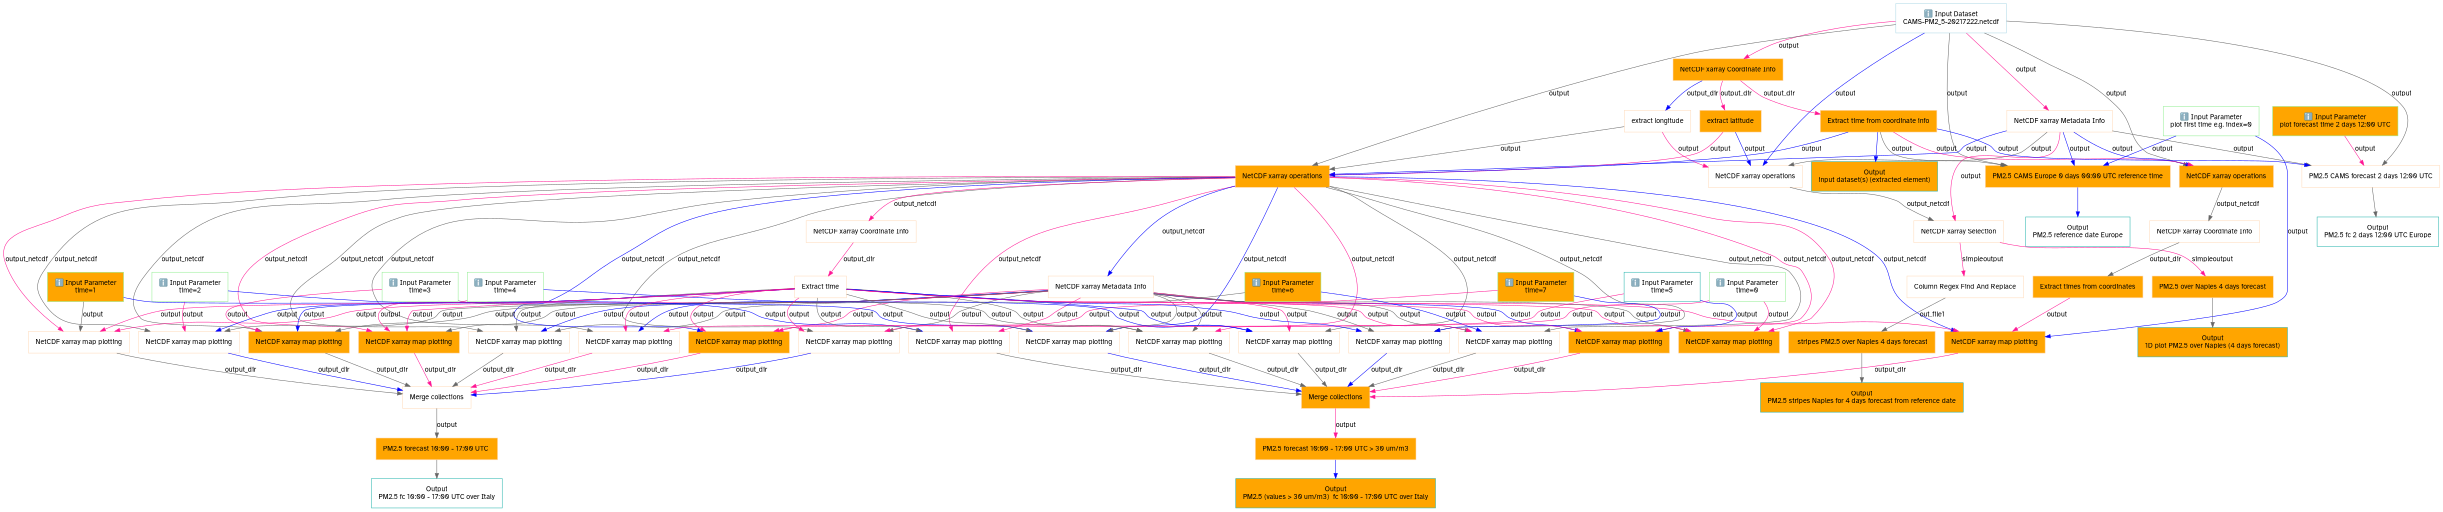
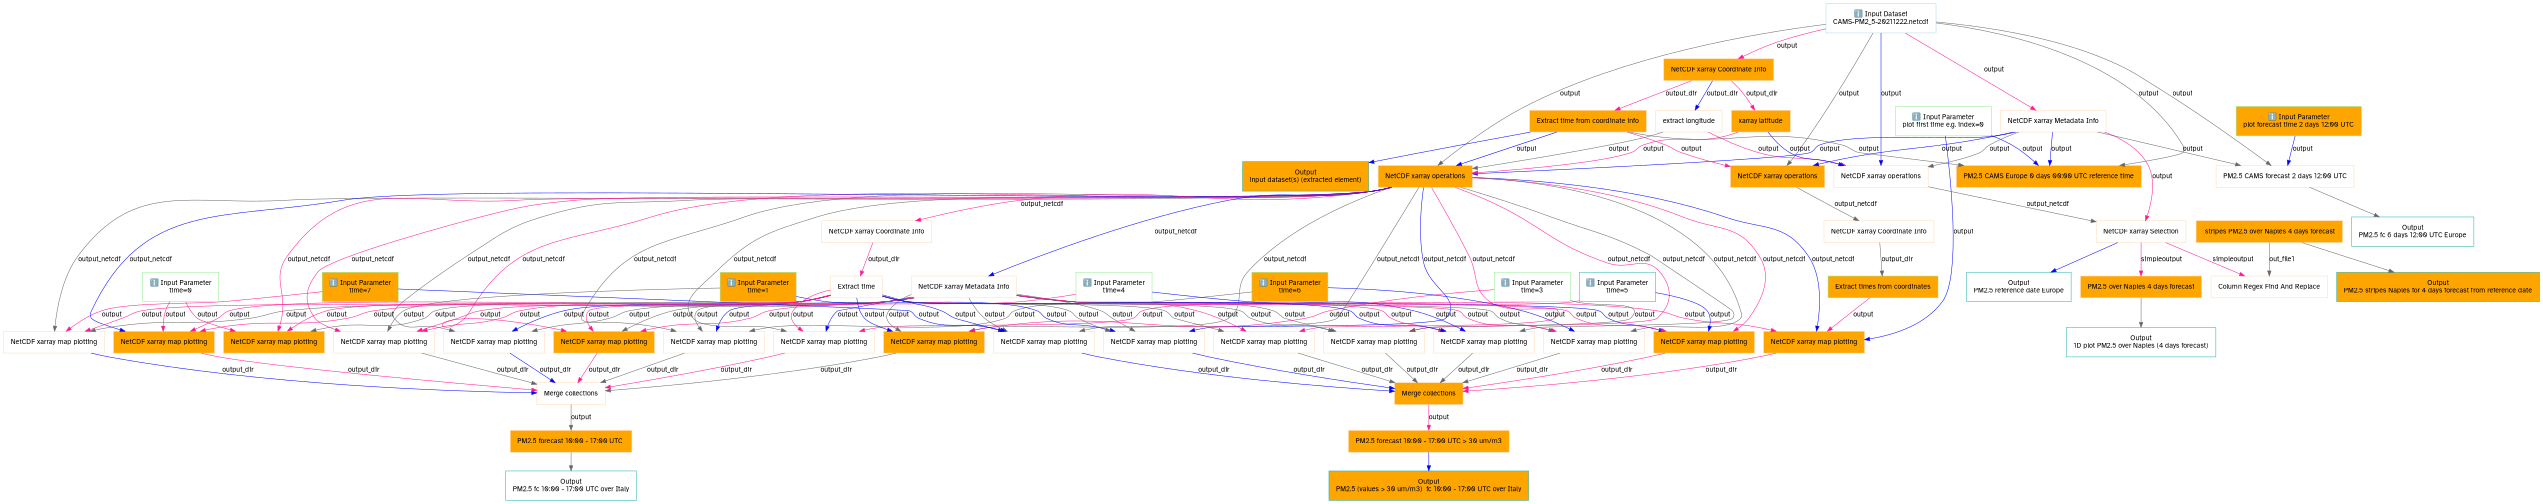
(1951, 18) -> (1881, 18)
(1731, 121) -> (1761, 121)
(2353, 148) -> (2292, 148)
(2193, 160) -> none
(2078, 200) -> (2087, 256)
(2378, 232) -> (2413, 232)
(190, 287) -> none
(2088, 287) -> (1883, 287)
(1913, 315) -> (2269, 257)
(2213, 342) -> (2141, 342)
